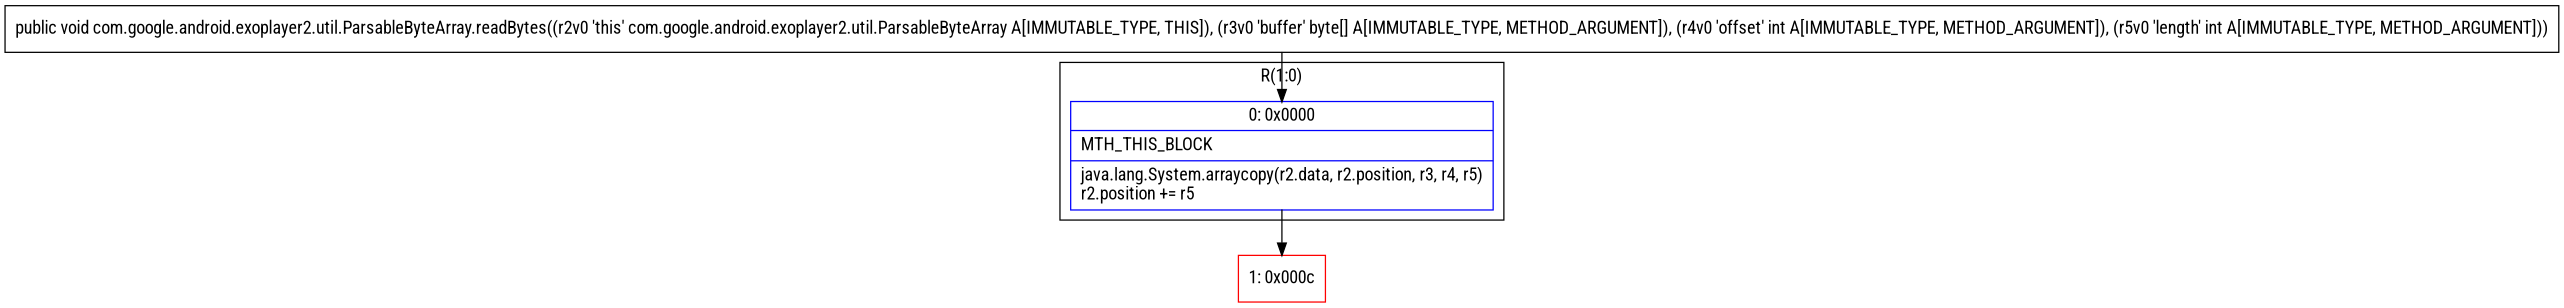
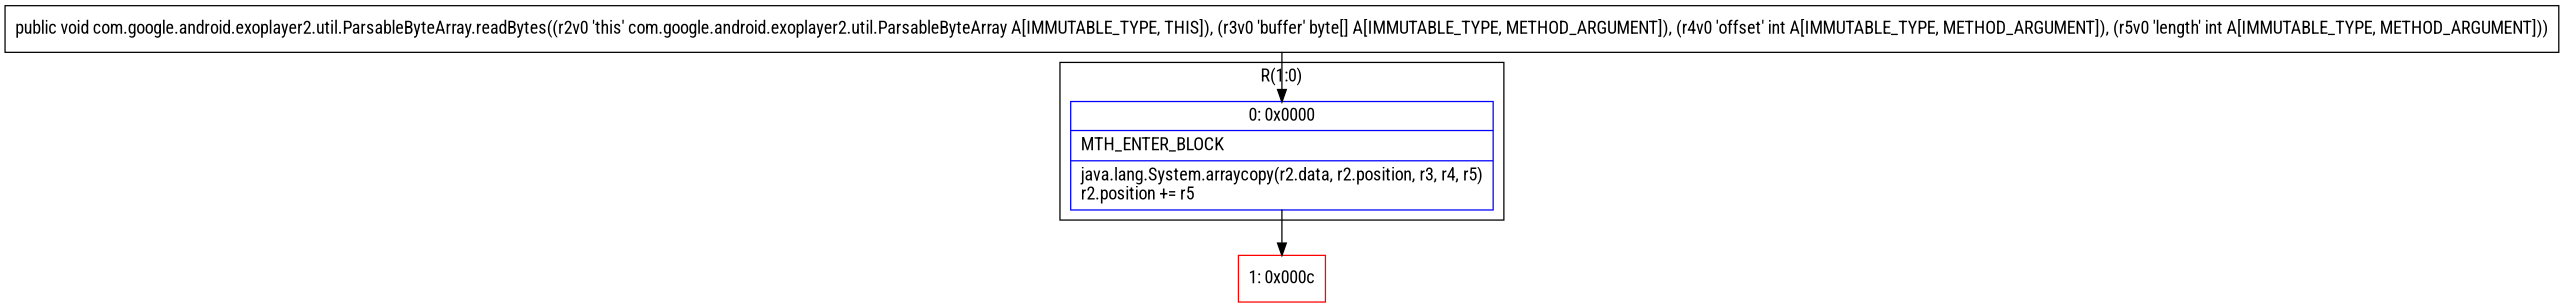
(1147, 145) -> (1153, 145)
